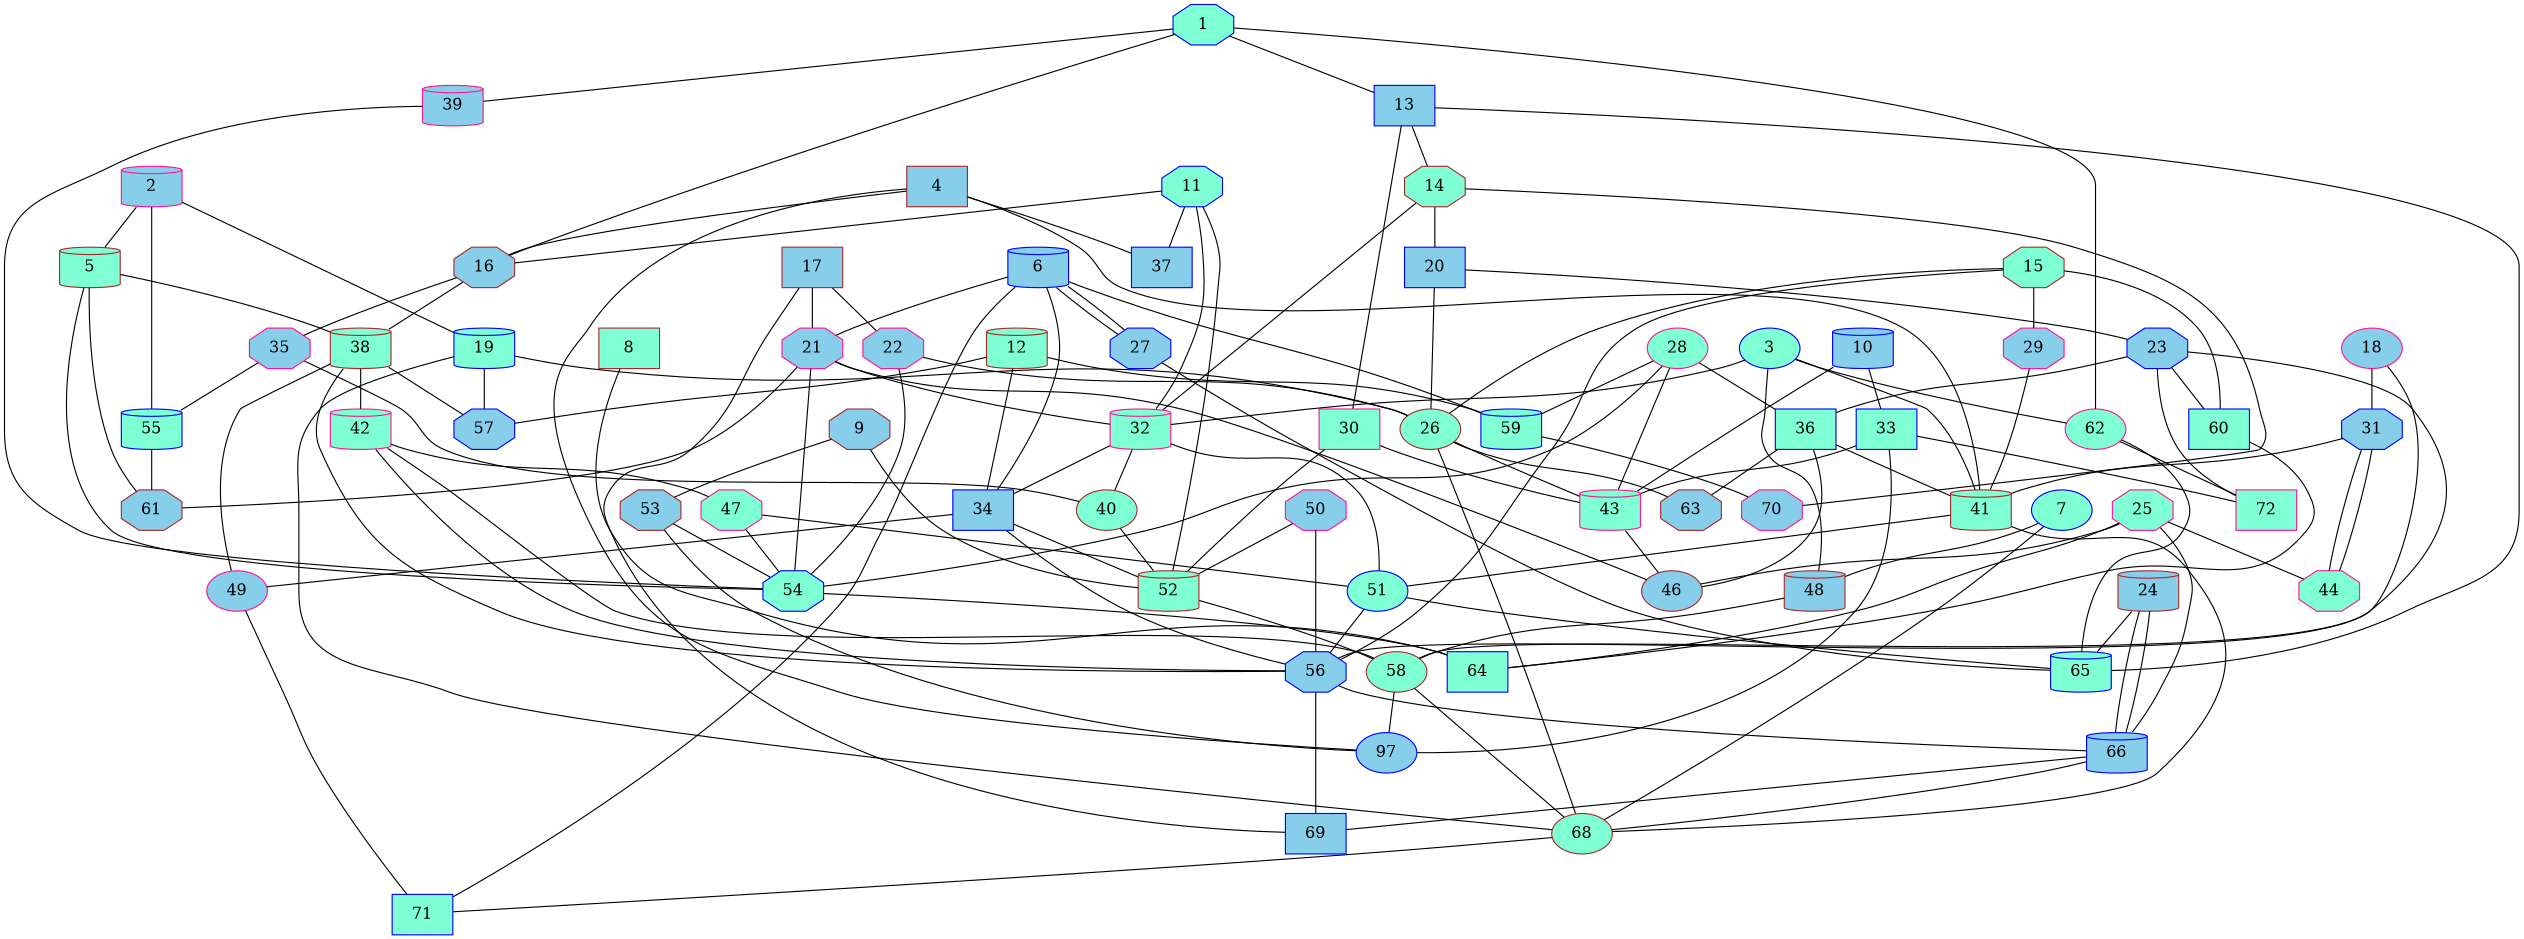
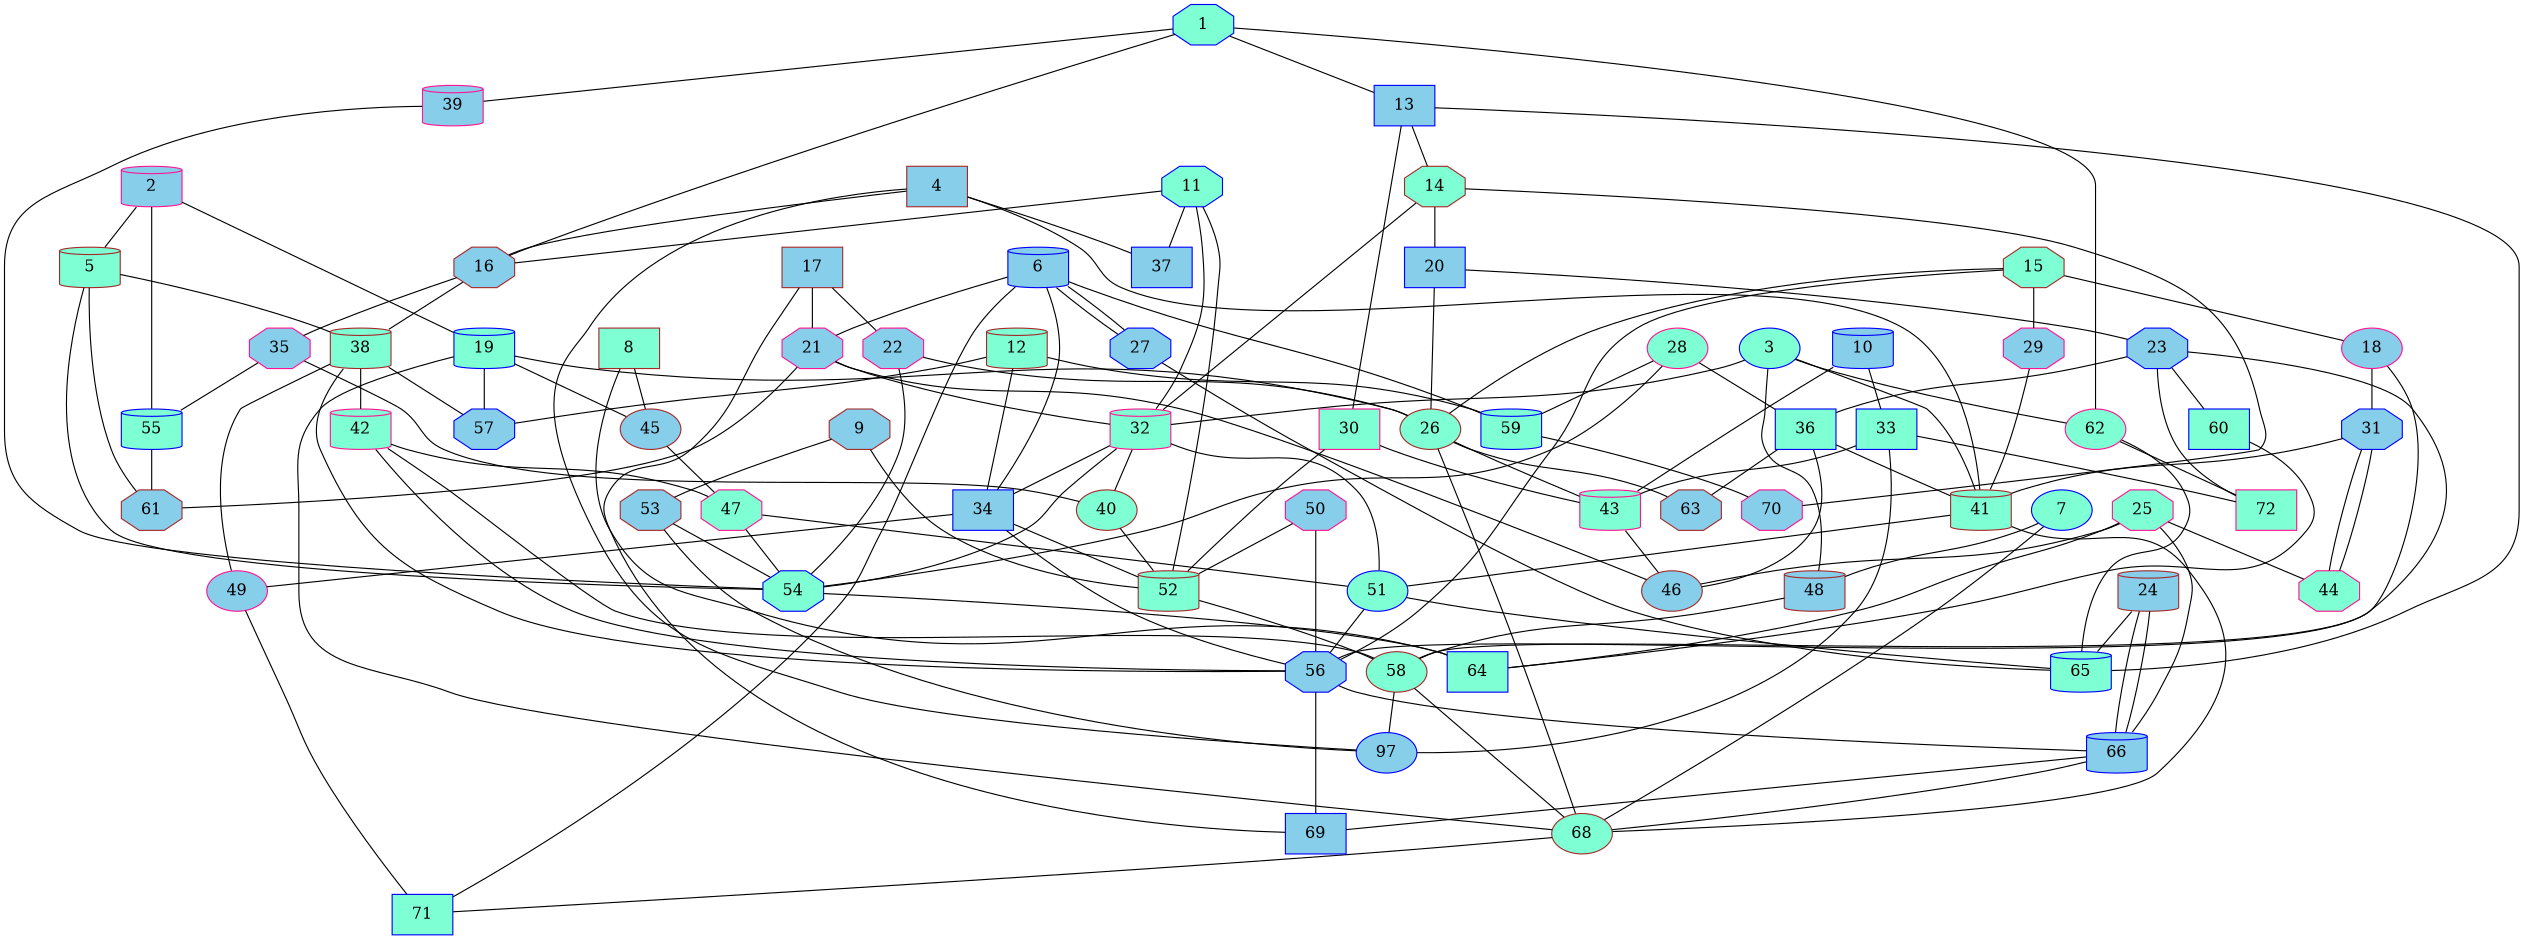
(2174, 308) -> (2190, 305)
none -> (651, 429)
(1644, 429) -> none
(803, 470) -> (970, 554)
